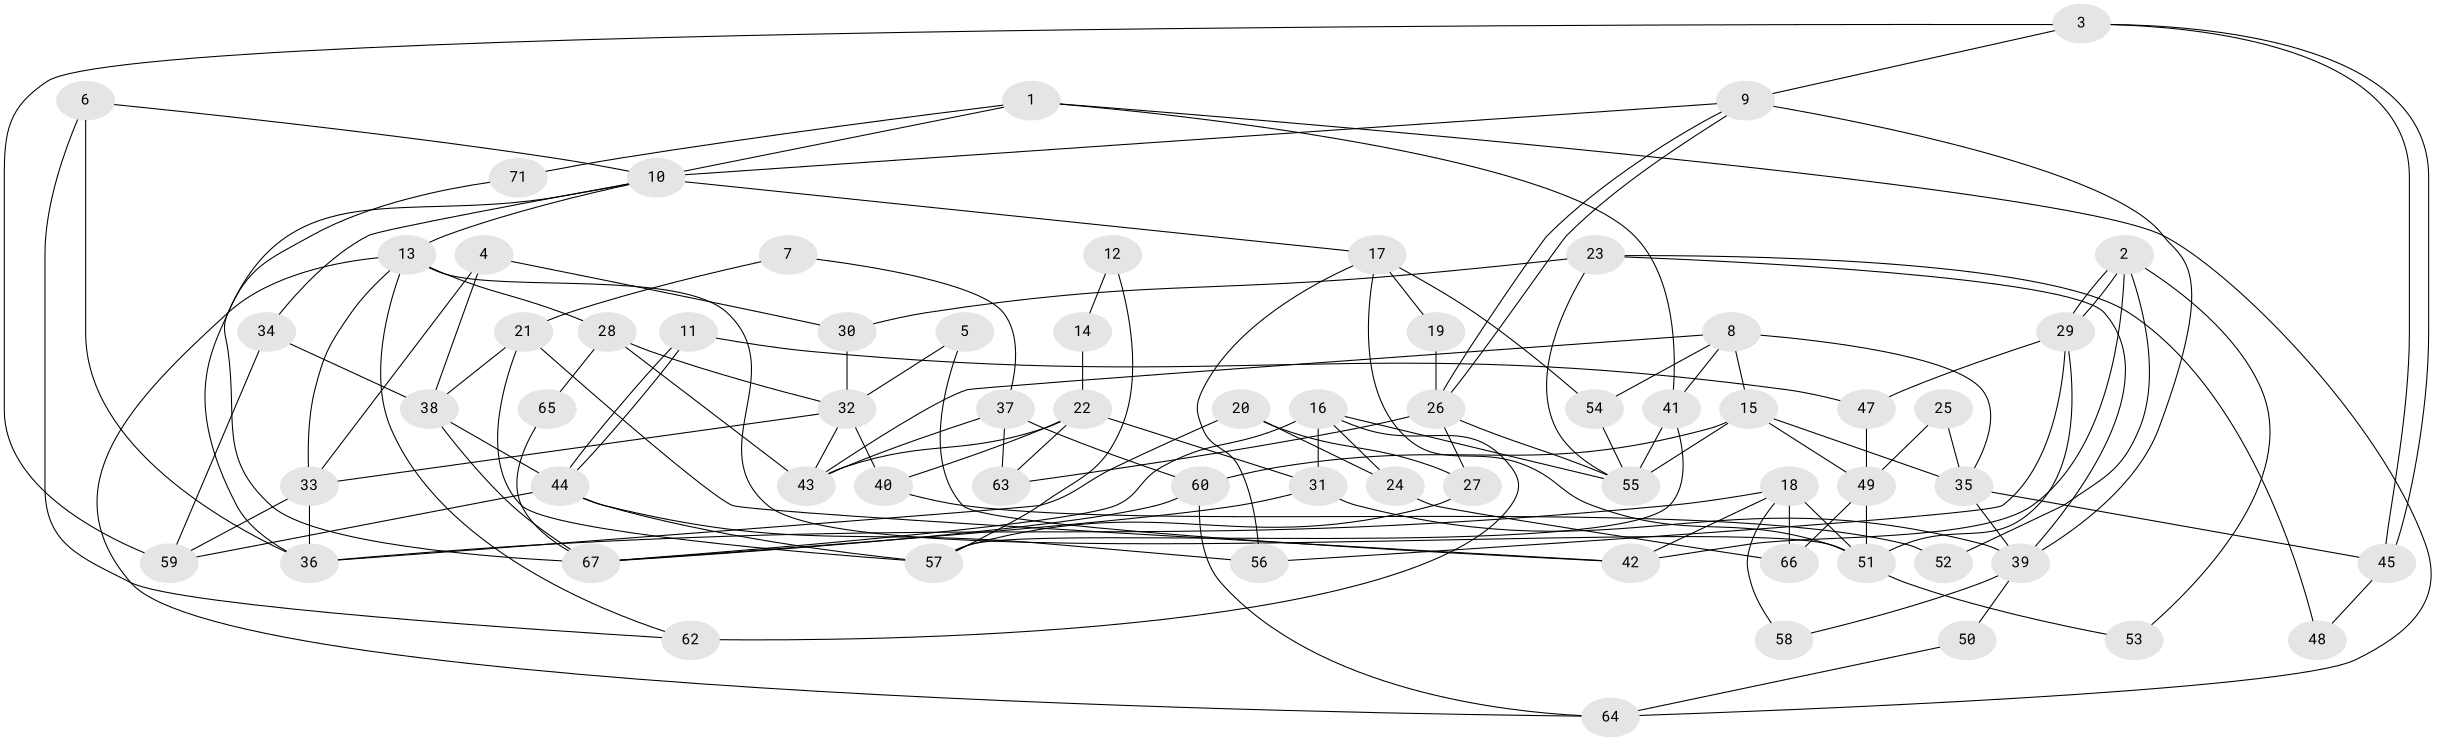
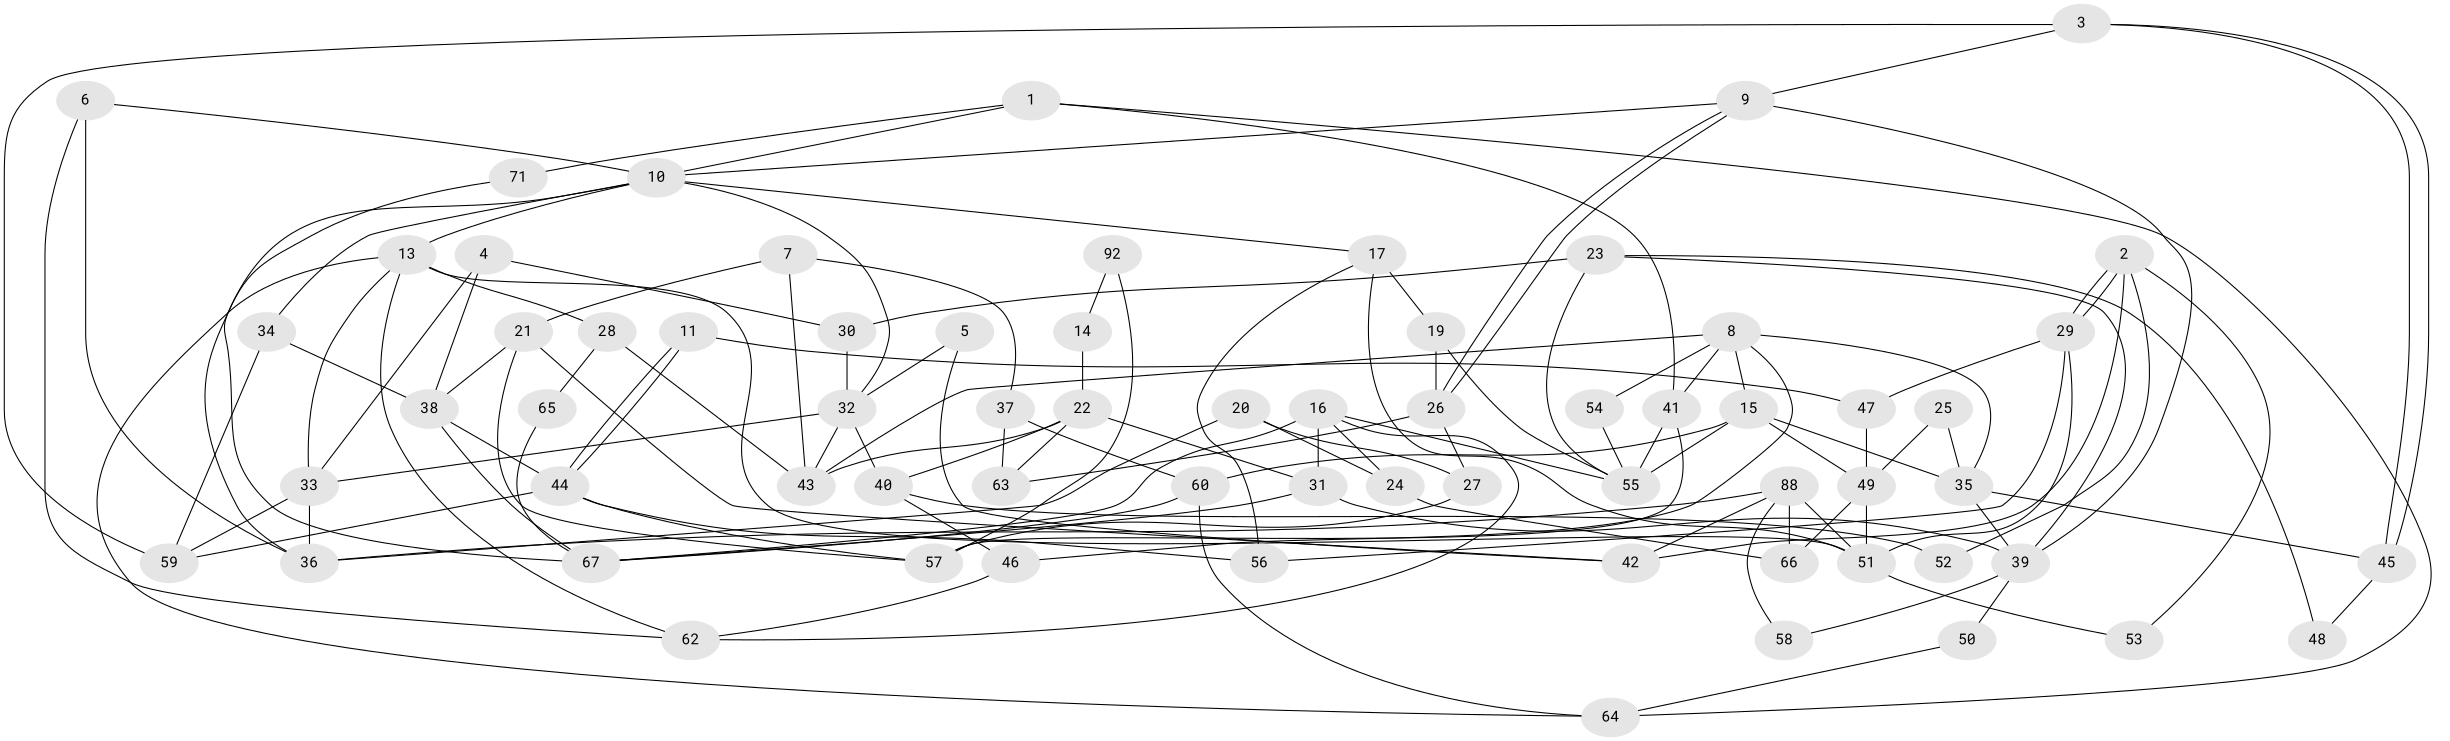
(1113, 255) -> (1113, 255)
(1479, 316) -> none
(725, 375) -> (840, 246)
(904, 444) -> (797, 370)
(1533, 448) -> (1517, 426)
(1789, 486) -> (1789, 486)
none -> (1011, 563)
